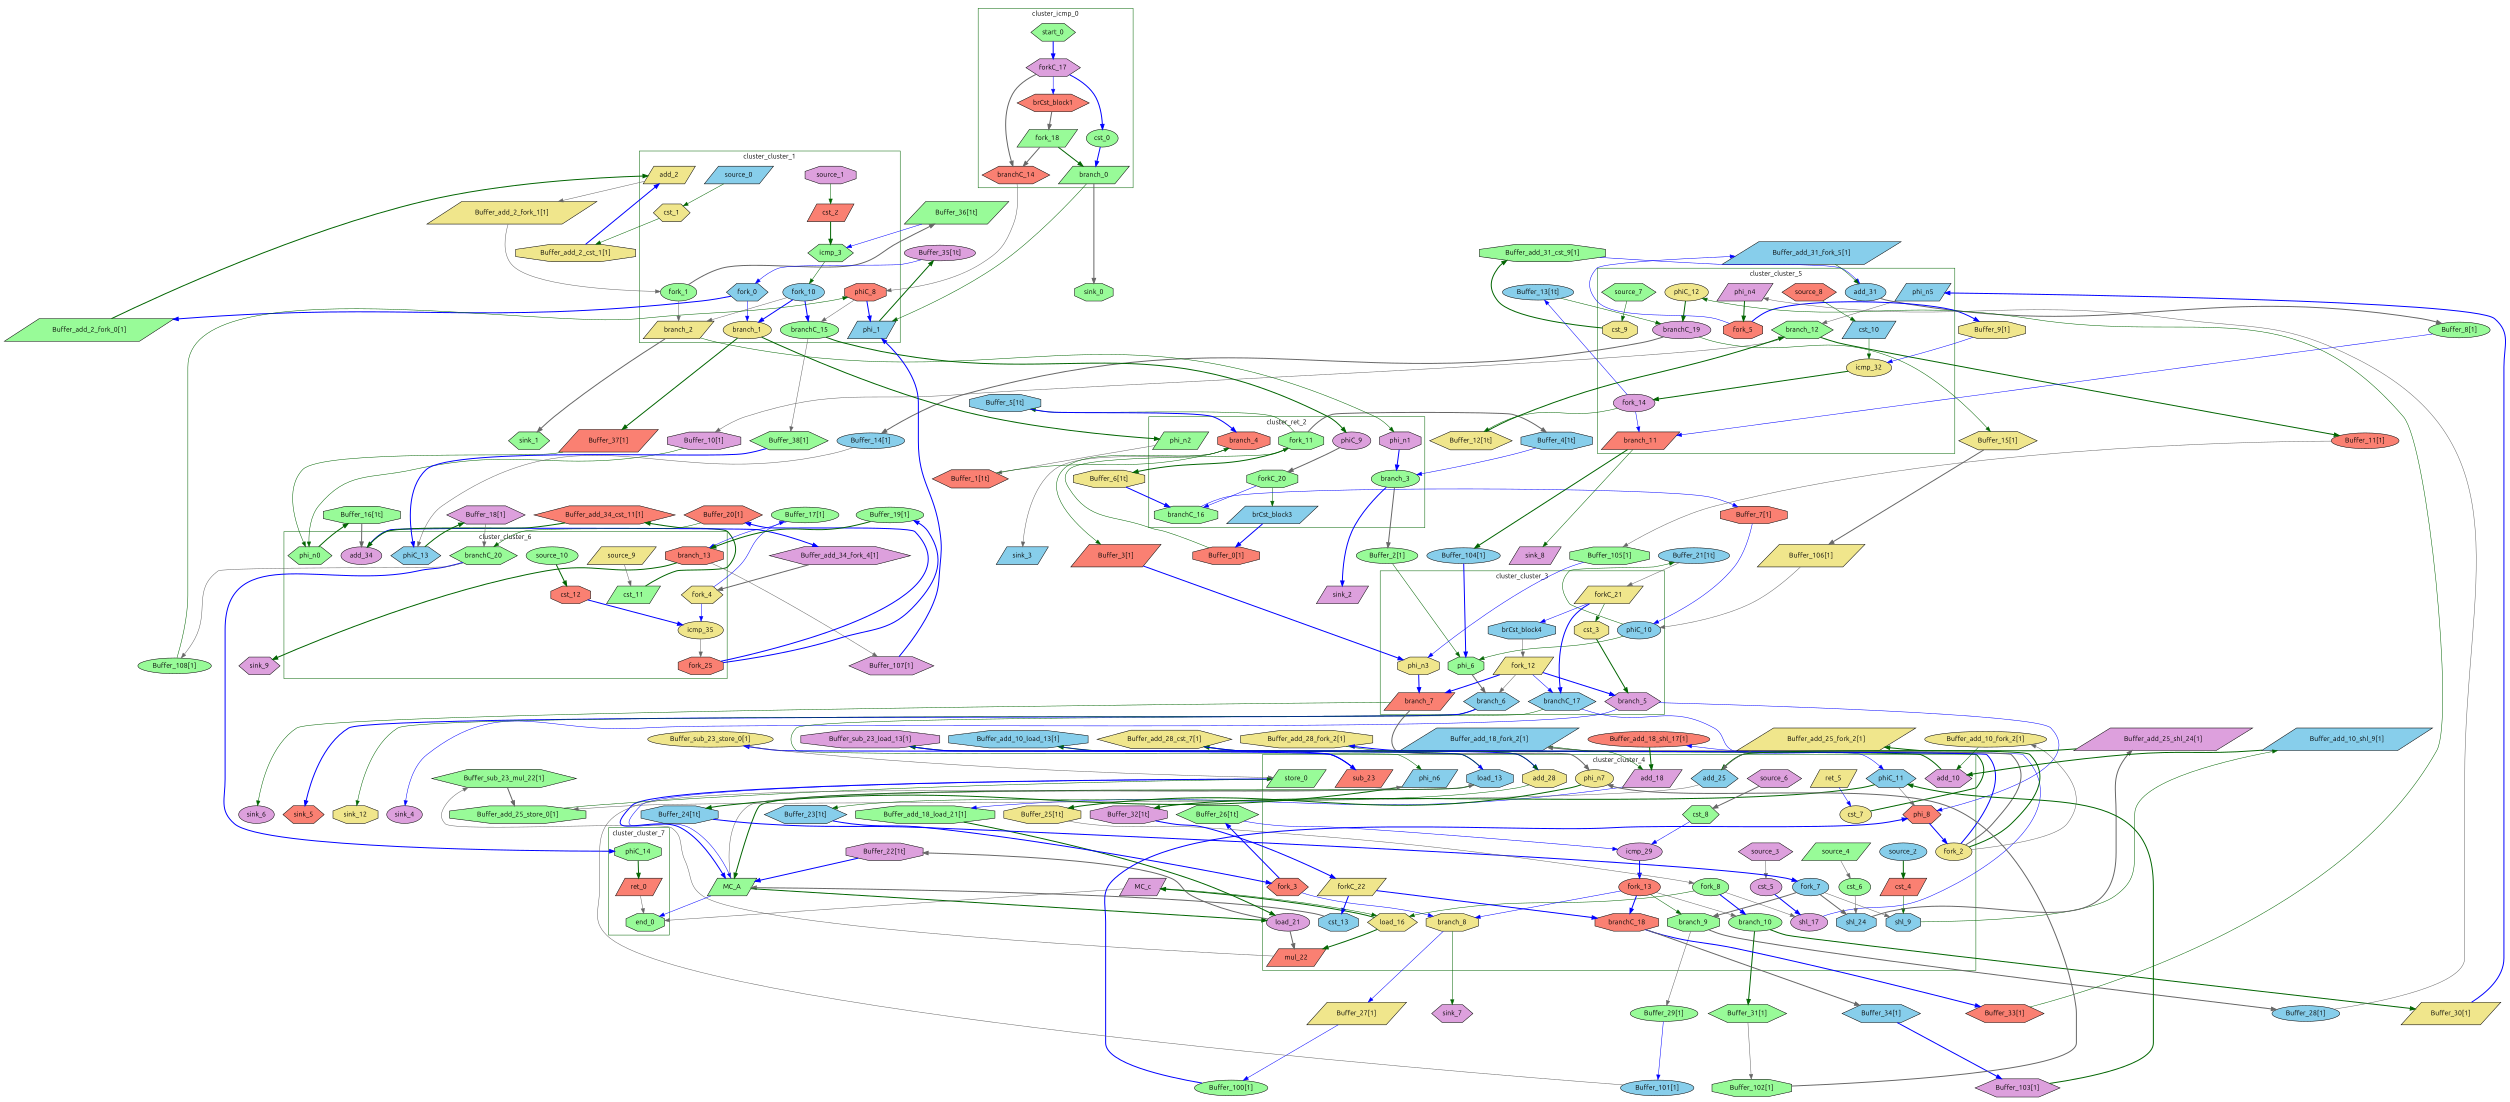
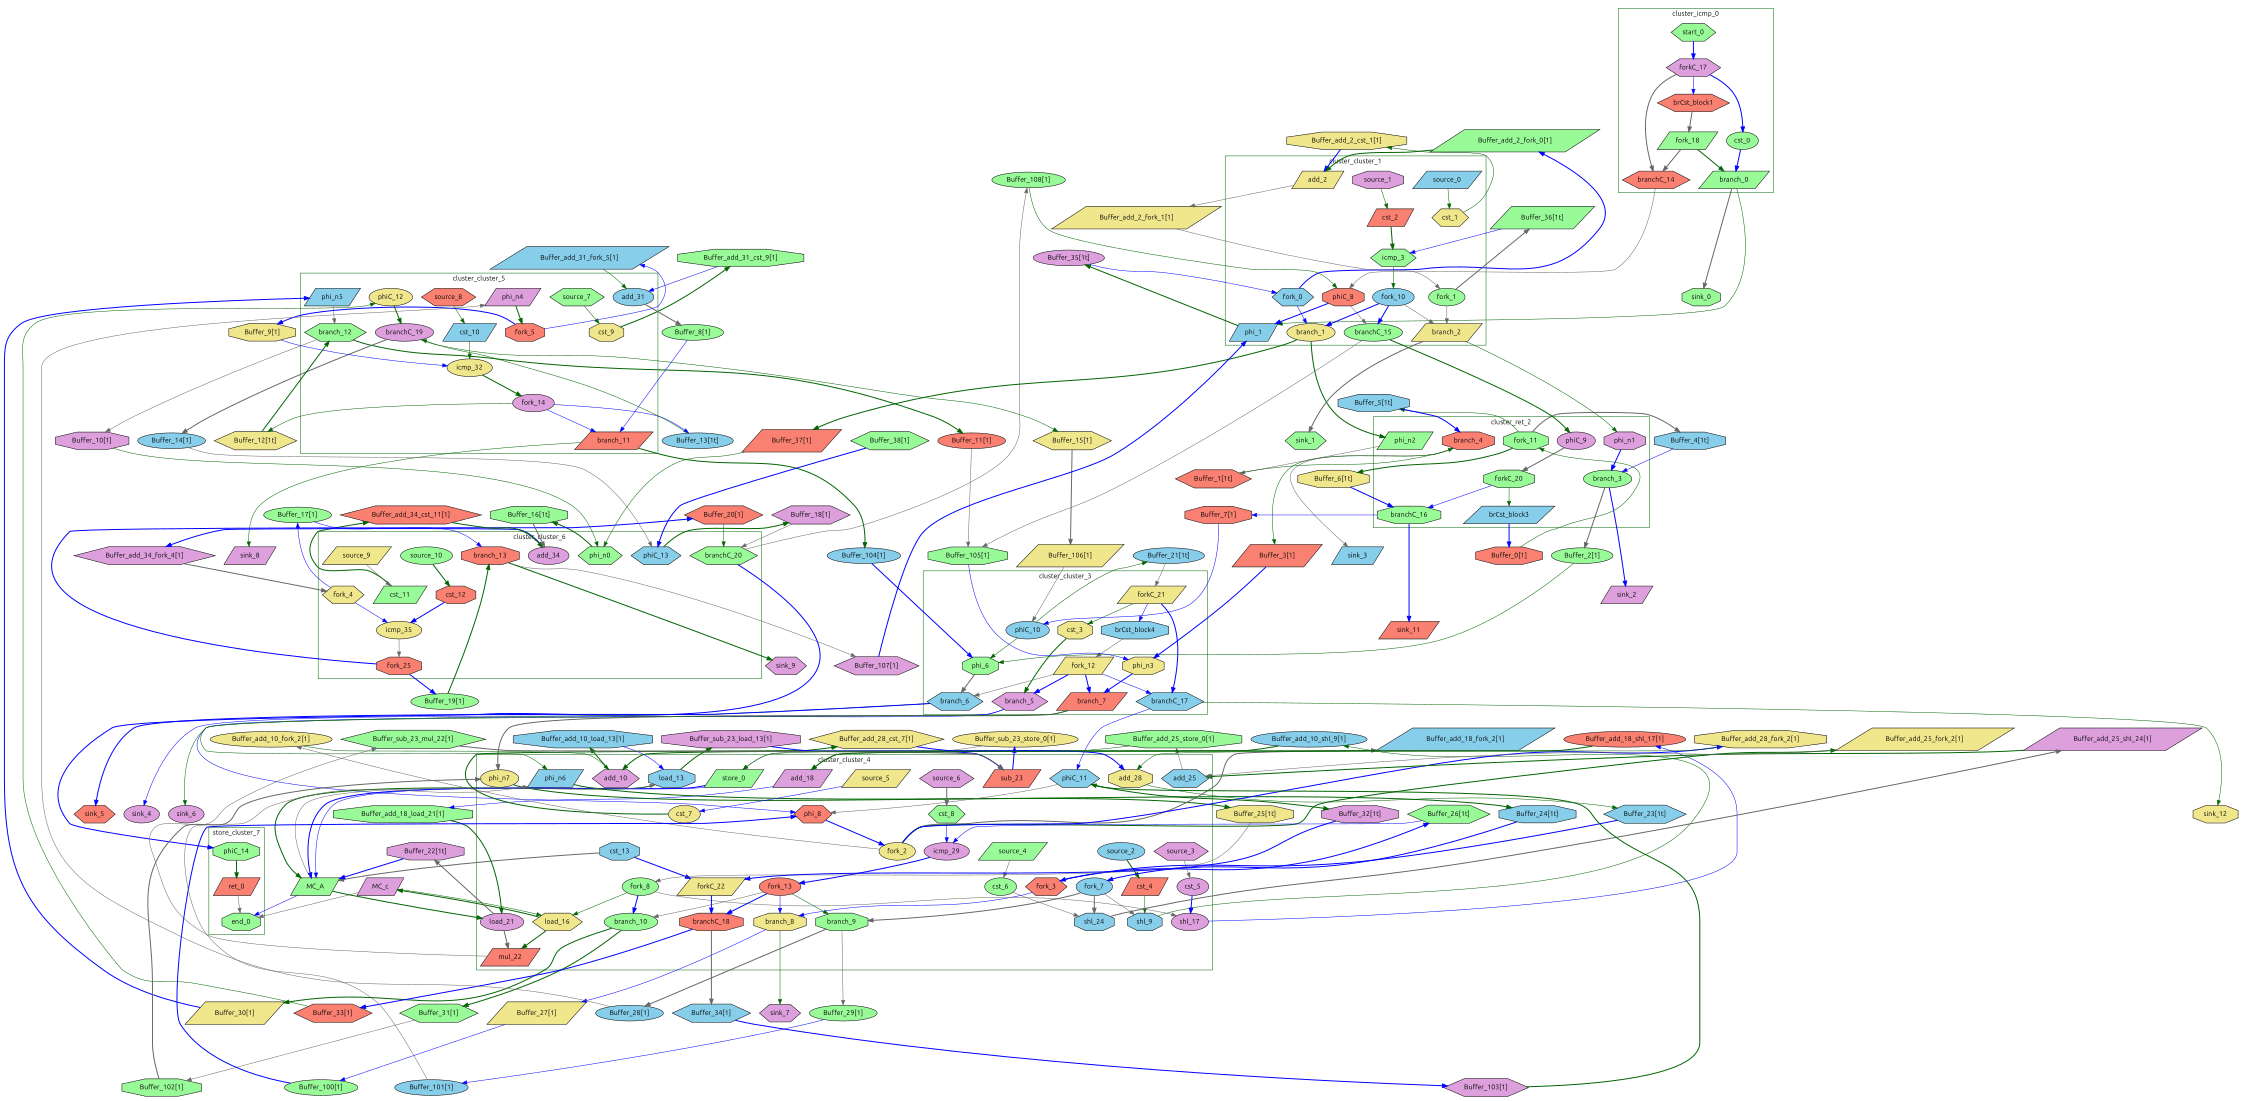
(800, 383) -> (1180, 453)
none -> (1409, 630)
(2347, 739) -> (1309, 739)
(1834, 779) -> (876, 779)
(510, 794) -> (731, 751)
(639, 833) -> (237, 833)
(1347, 900) -> (660, 867)
